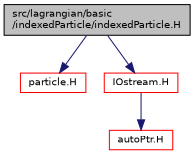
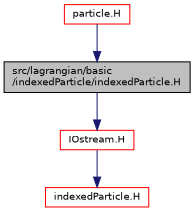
(76, 50) -> (97, 38)
(141, 140) -> (97, 197)
